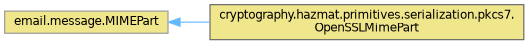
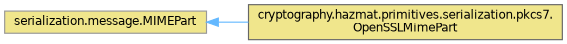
(86, 22) -> (106, 22)
